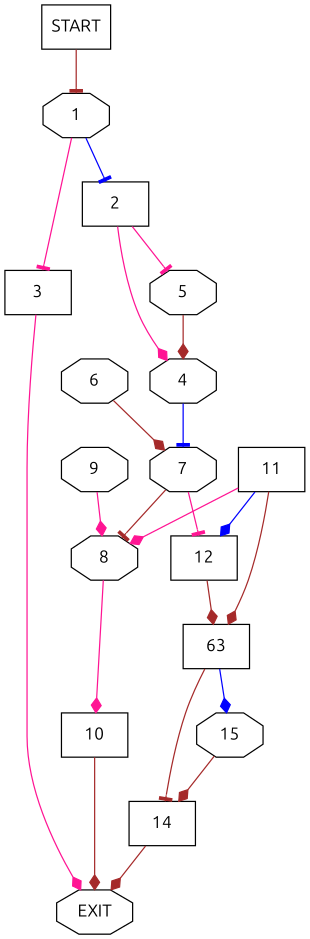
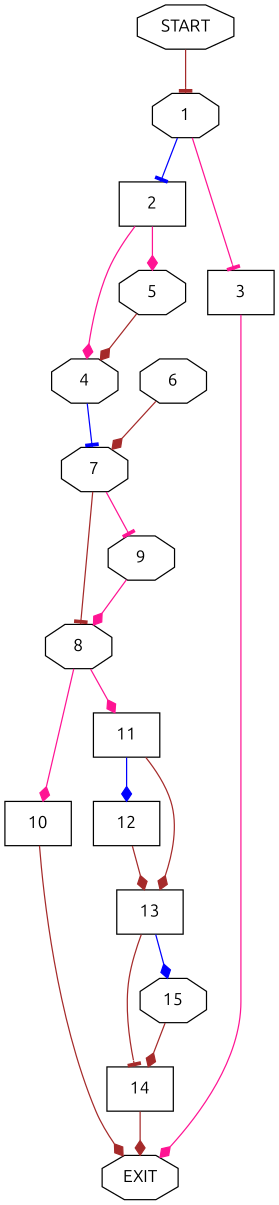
(76, 27) -> (186, 27)
(148, 247) -> (152, 241)
(191, 503) -> (117, 511)
(186, 515) -> (99, 684)
(216, 647) -> (150, 912)
